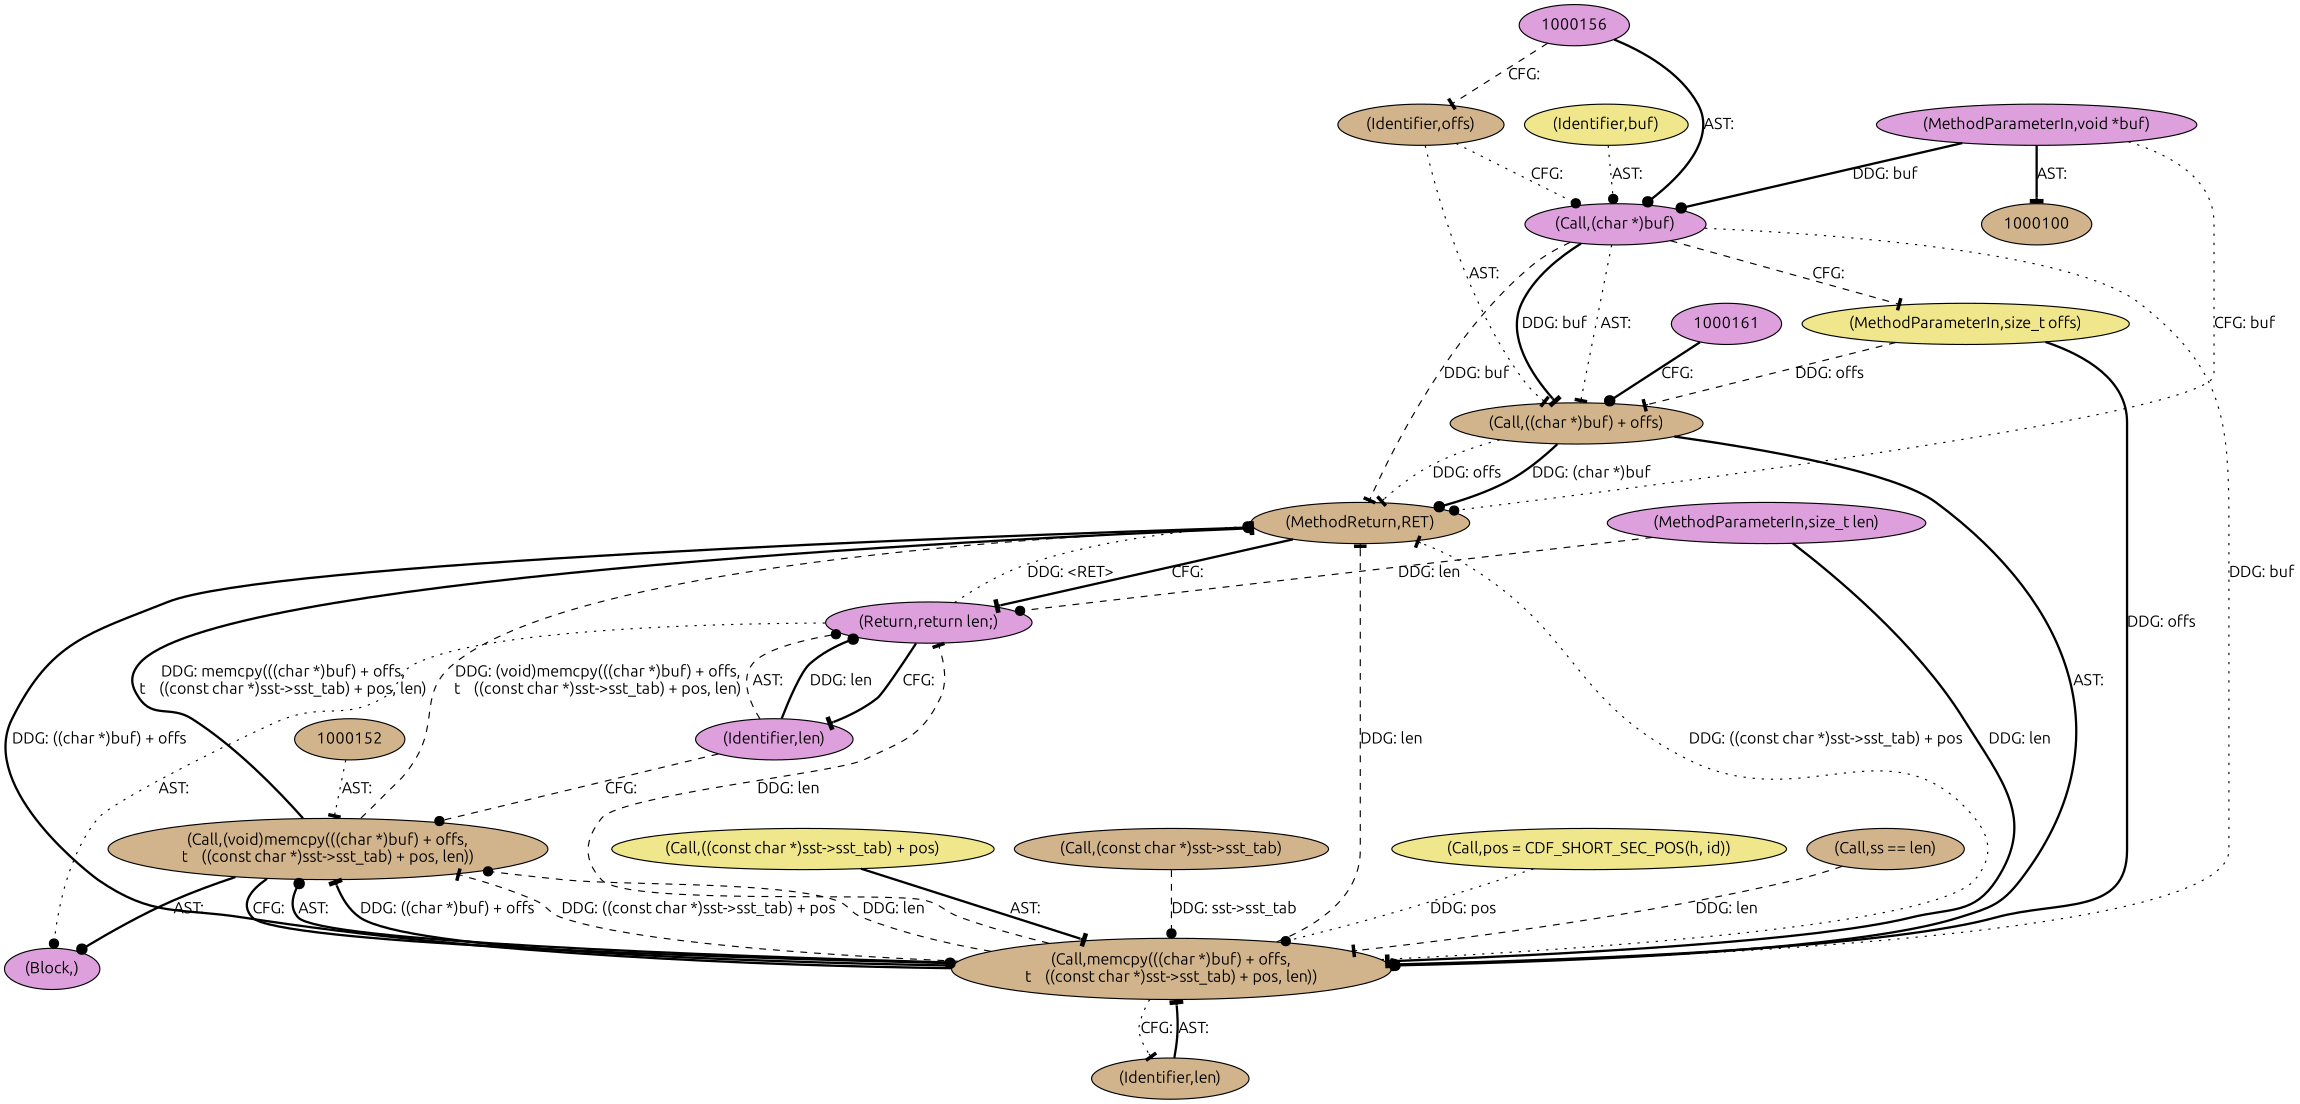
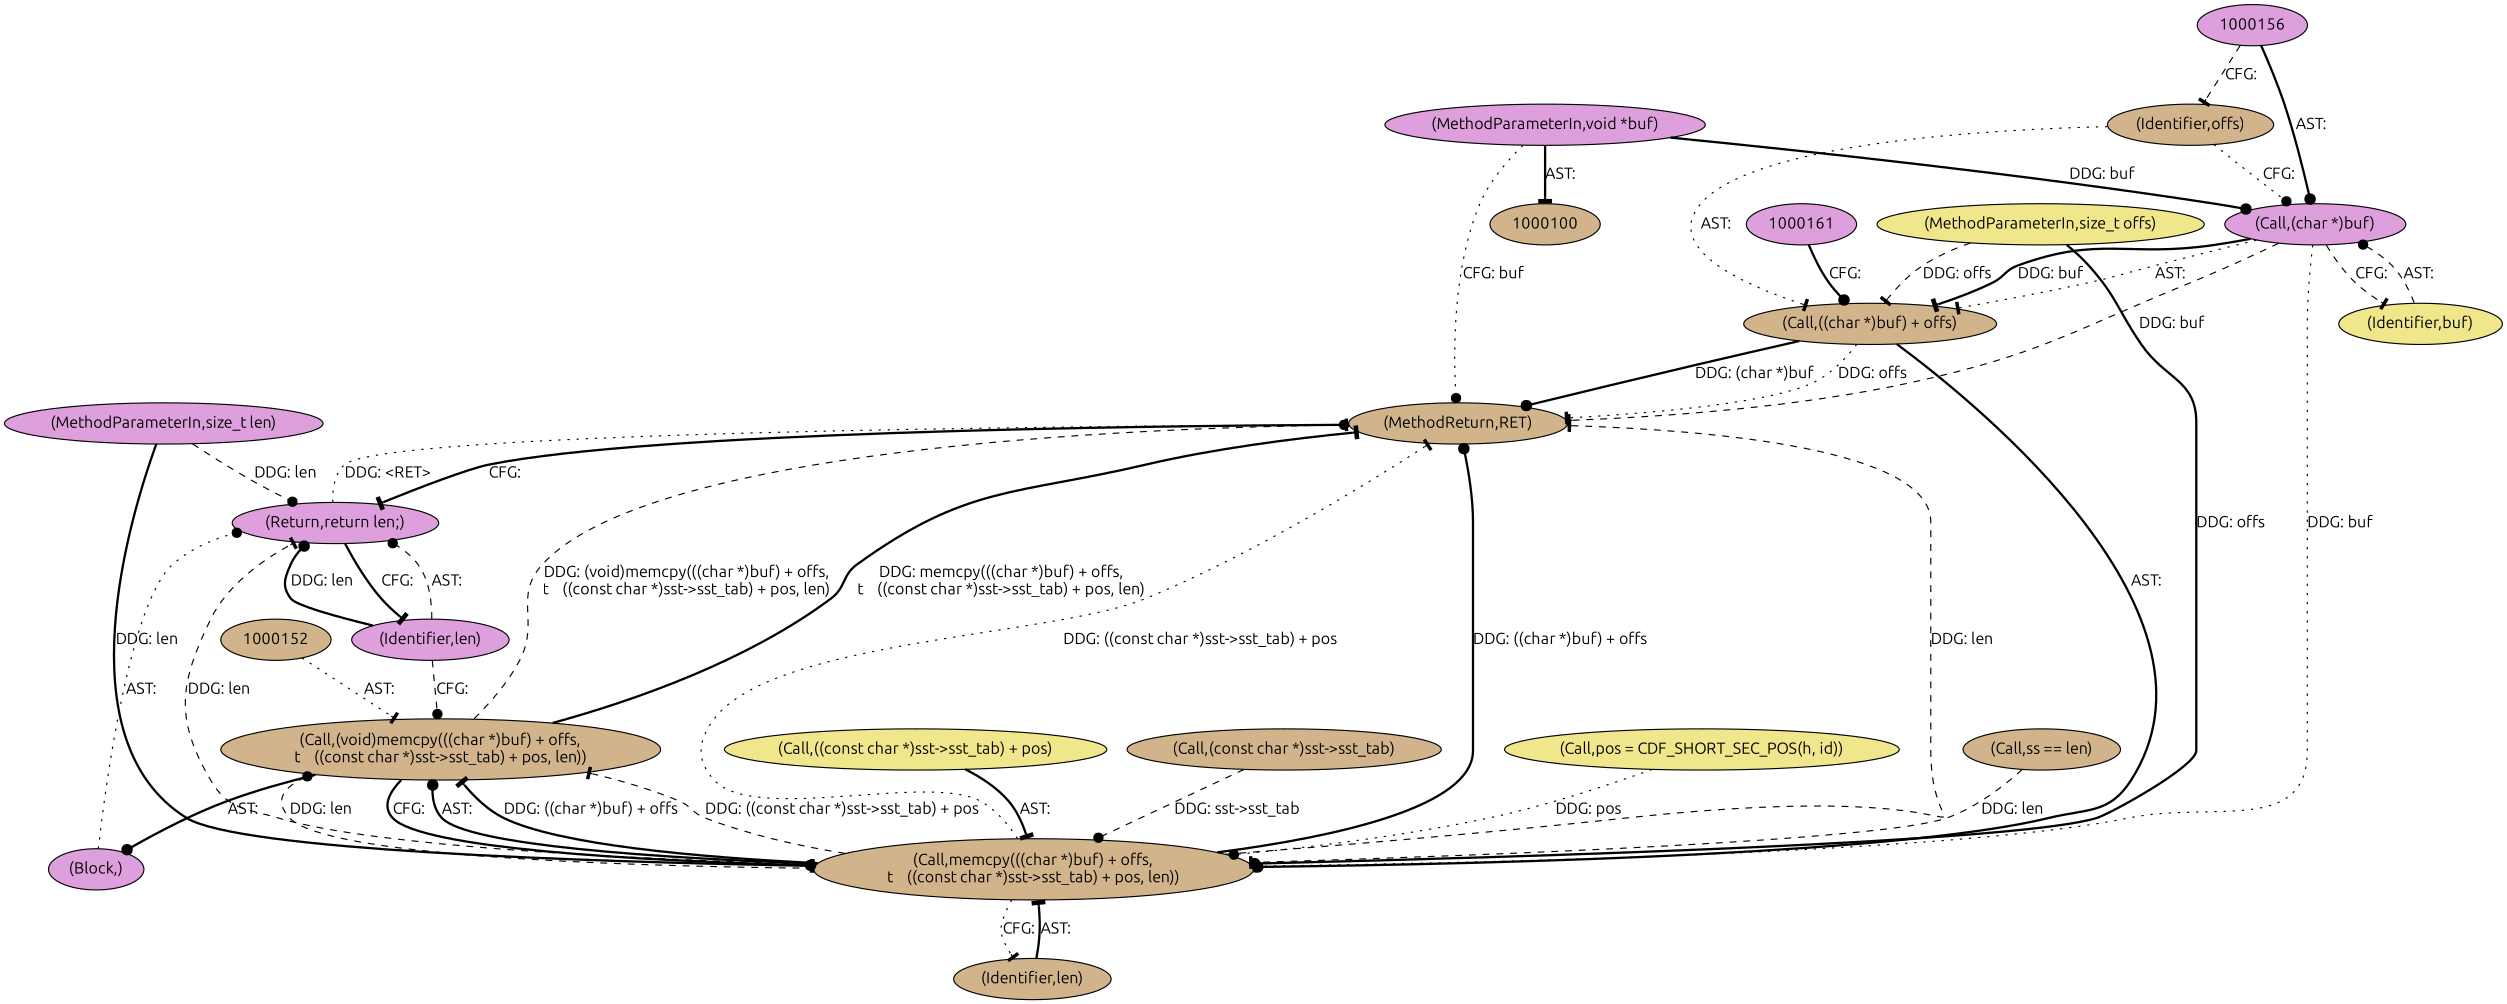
(1610, 170) -> (2396, 270)
(1783, 272) -> (2350, 277)
(390, 692) -> (129, 669)
